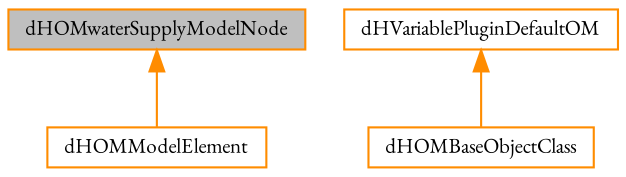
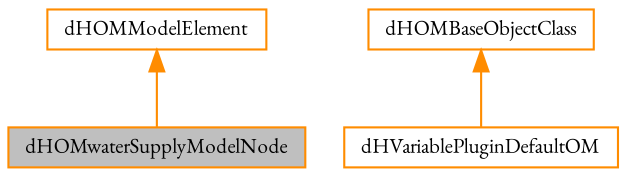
(157, 99) -> (157, 99)
(481, 99) -> (481, 99)
